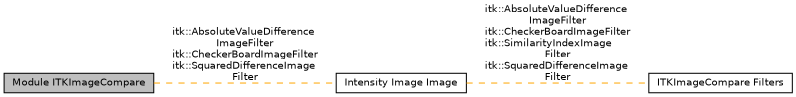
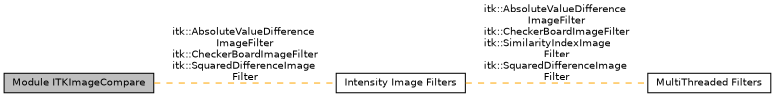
(401, 83) -> (401, 83)
(721, 83) -> (709, 83)
